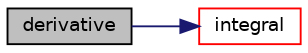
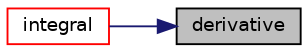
(156, 26) -> (133, 26)
